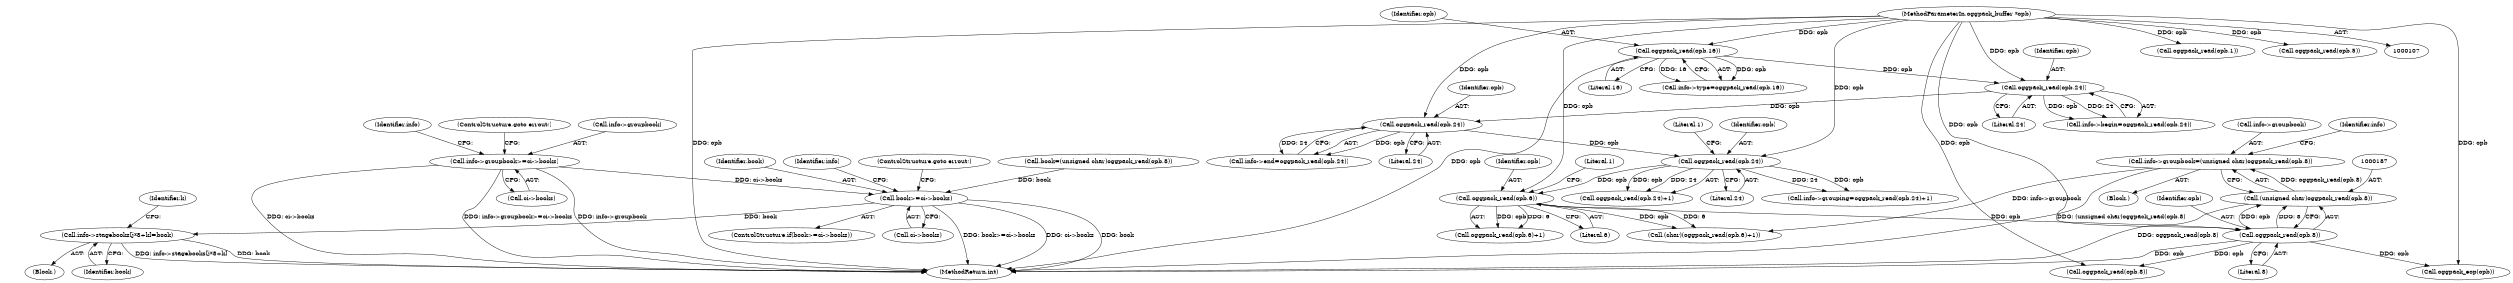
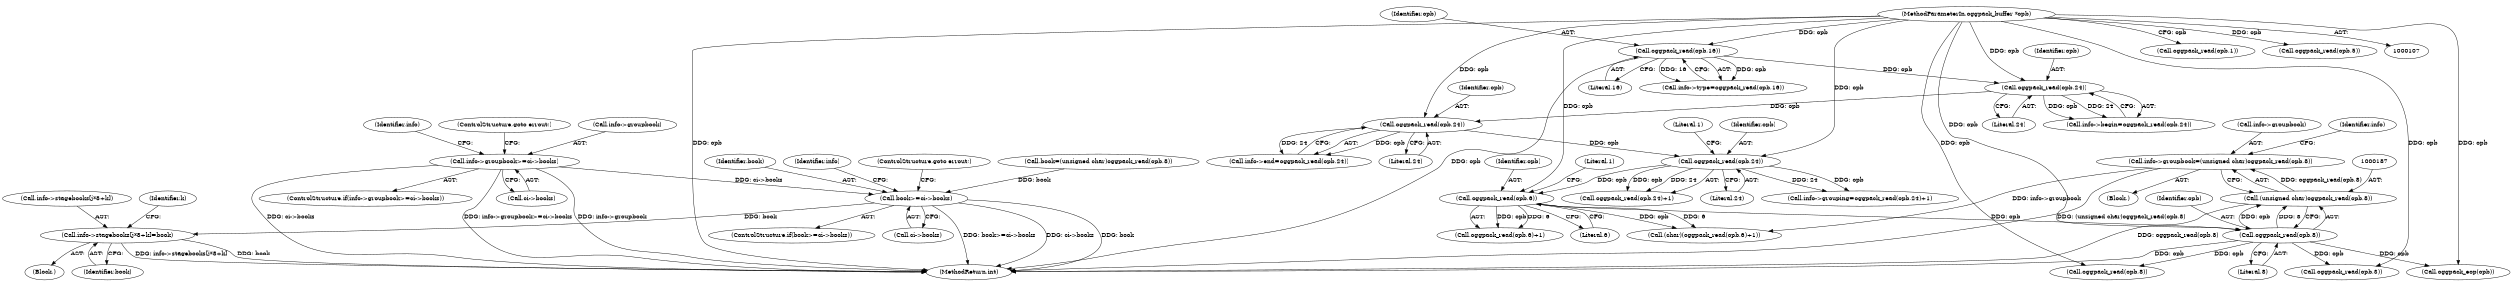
(2172, 33) -> (2172, 33)
none -> (67, 199)
none -> (366, 199)
(1598, 217) -> (1598, 217)
none -> (2342, 272)
